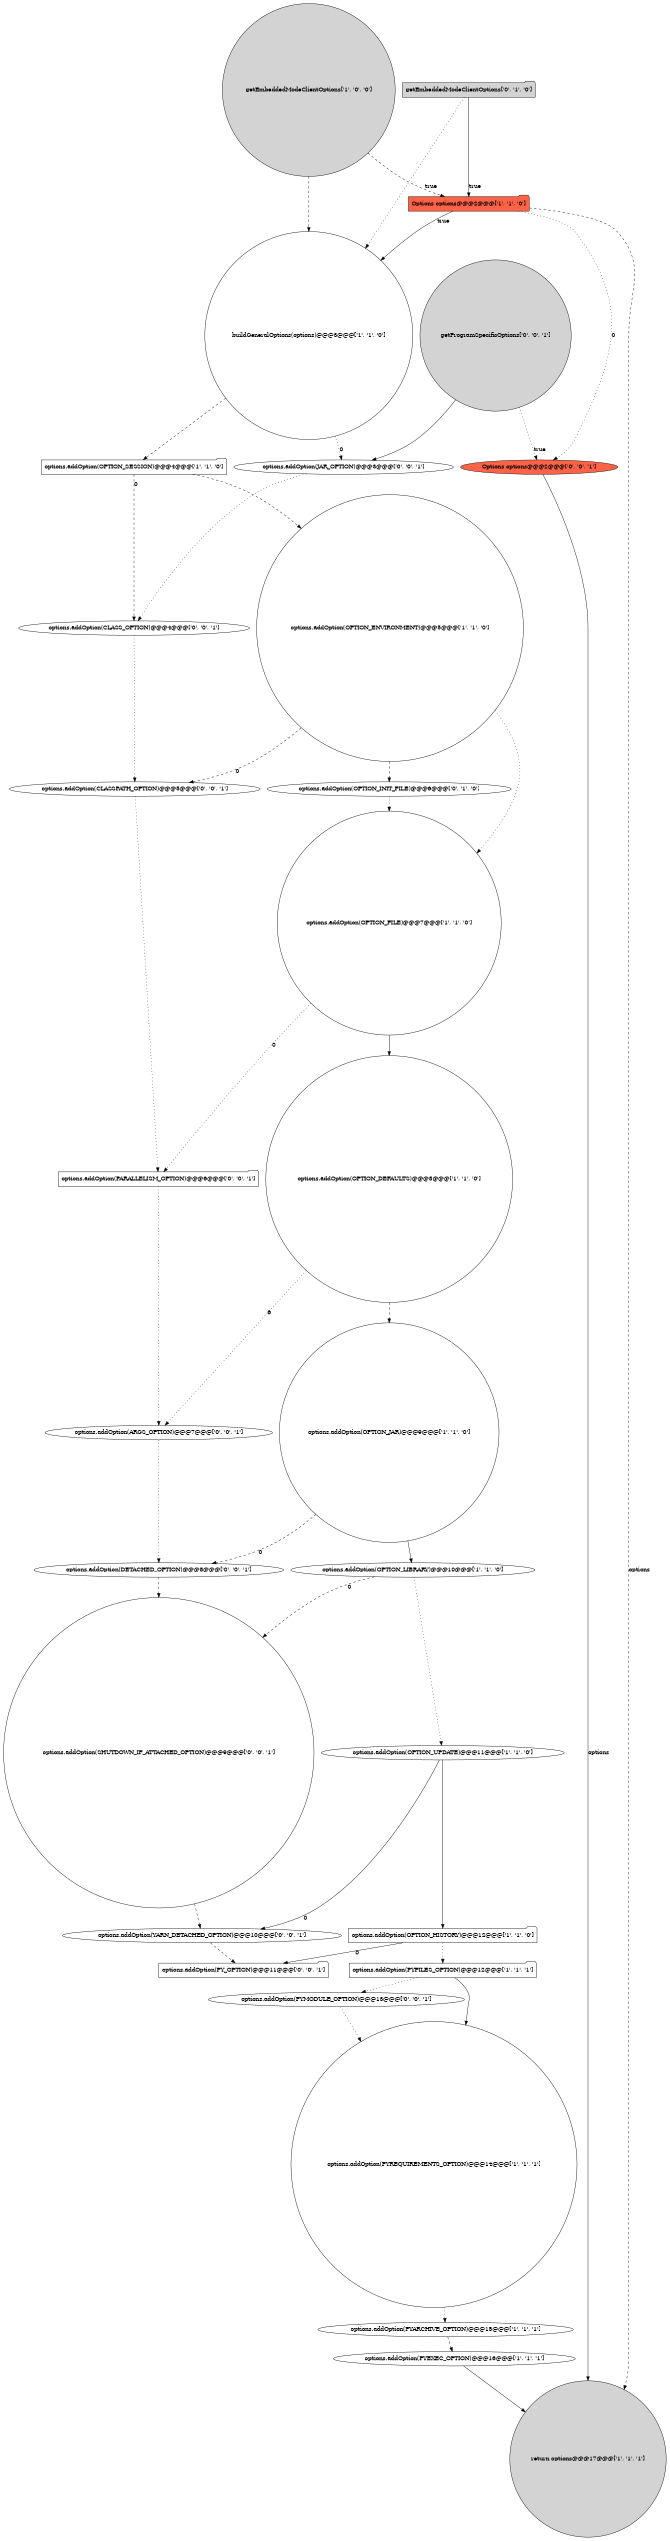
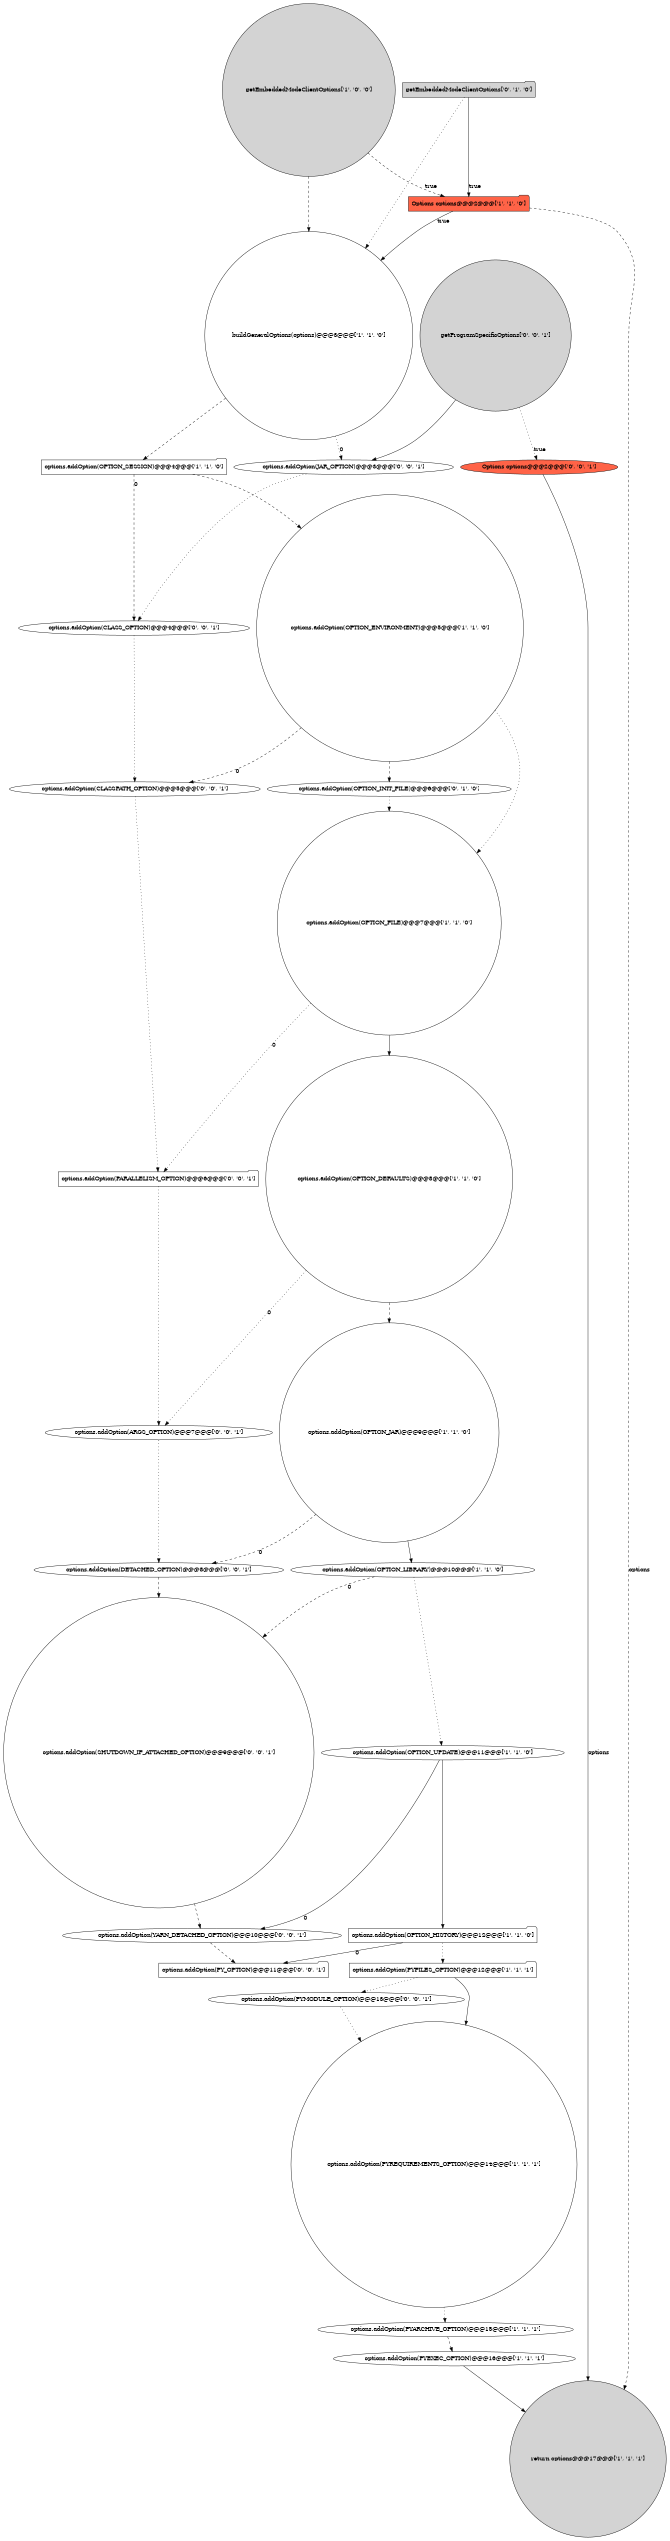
(611, 317) -> none
(269, 1313) -> (269, 1313)
